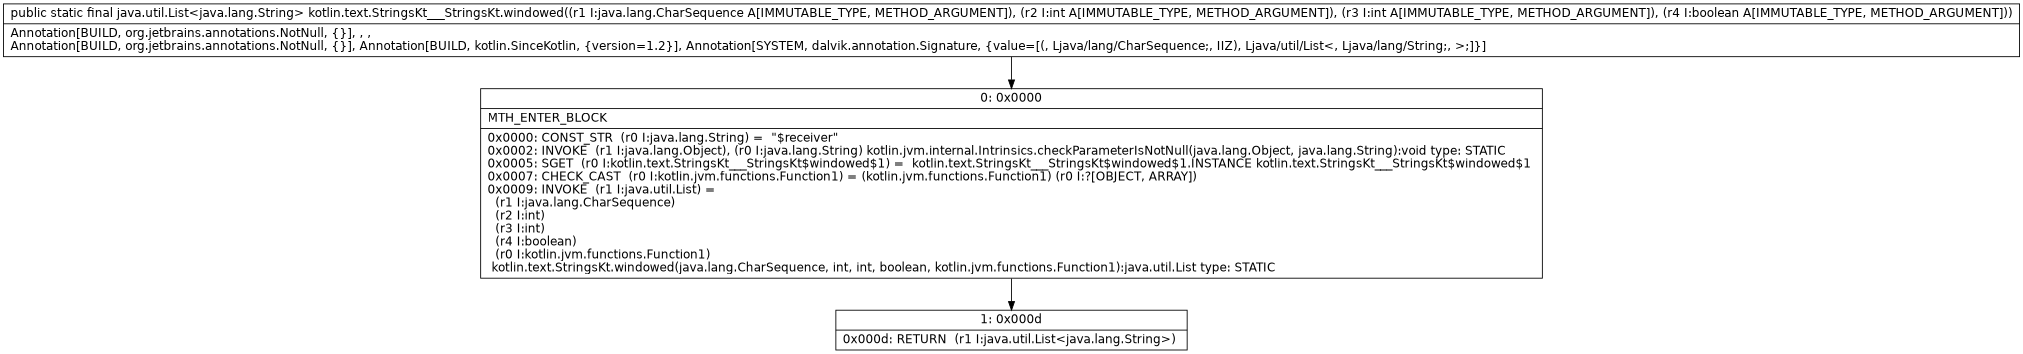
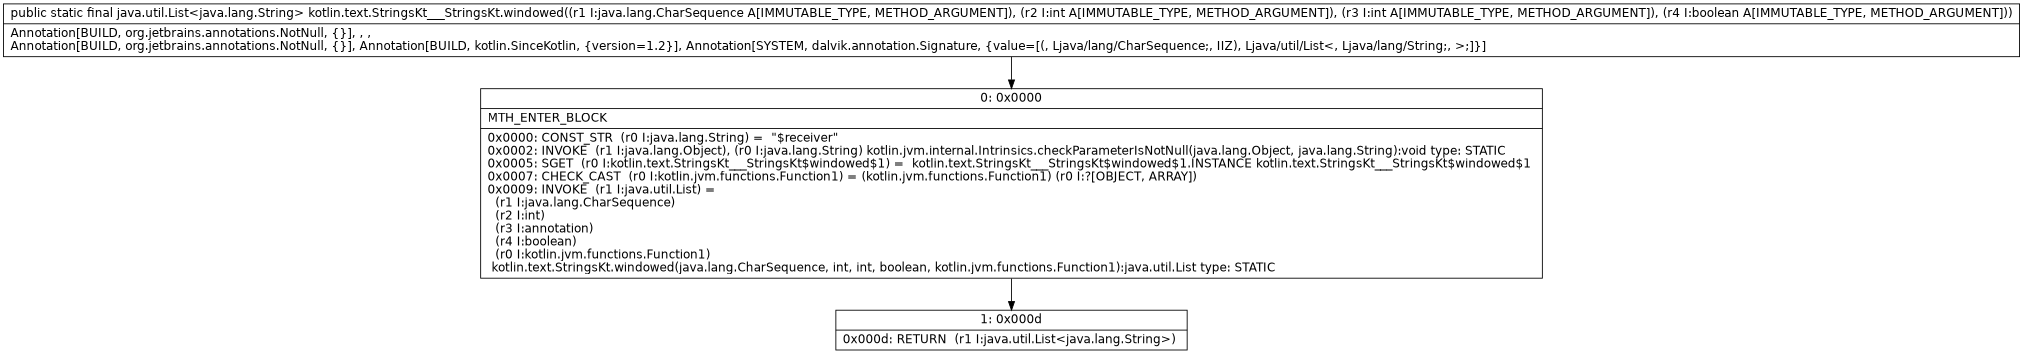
(517, 229) -> (541, 229)
